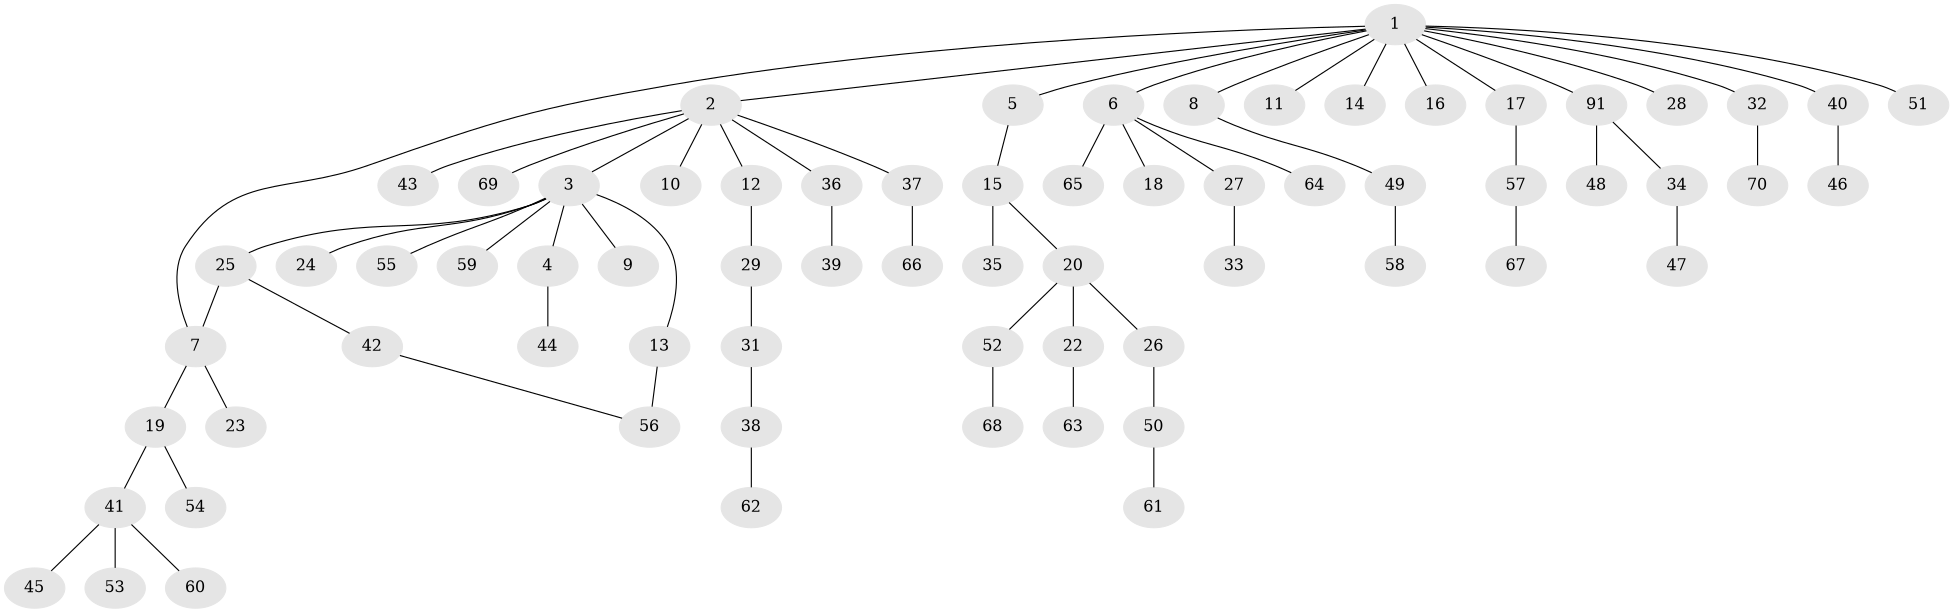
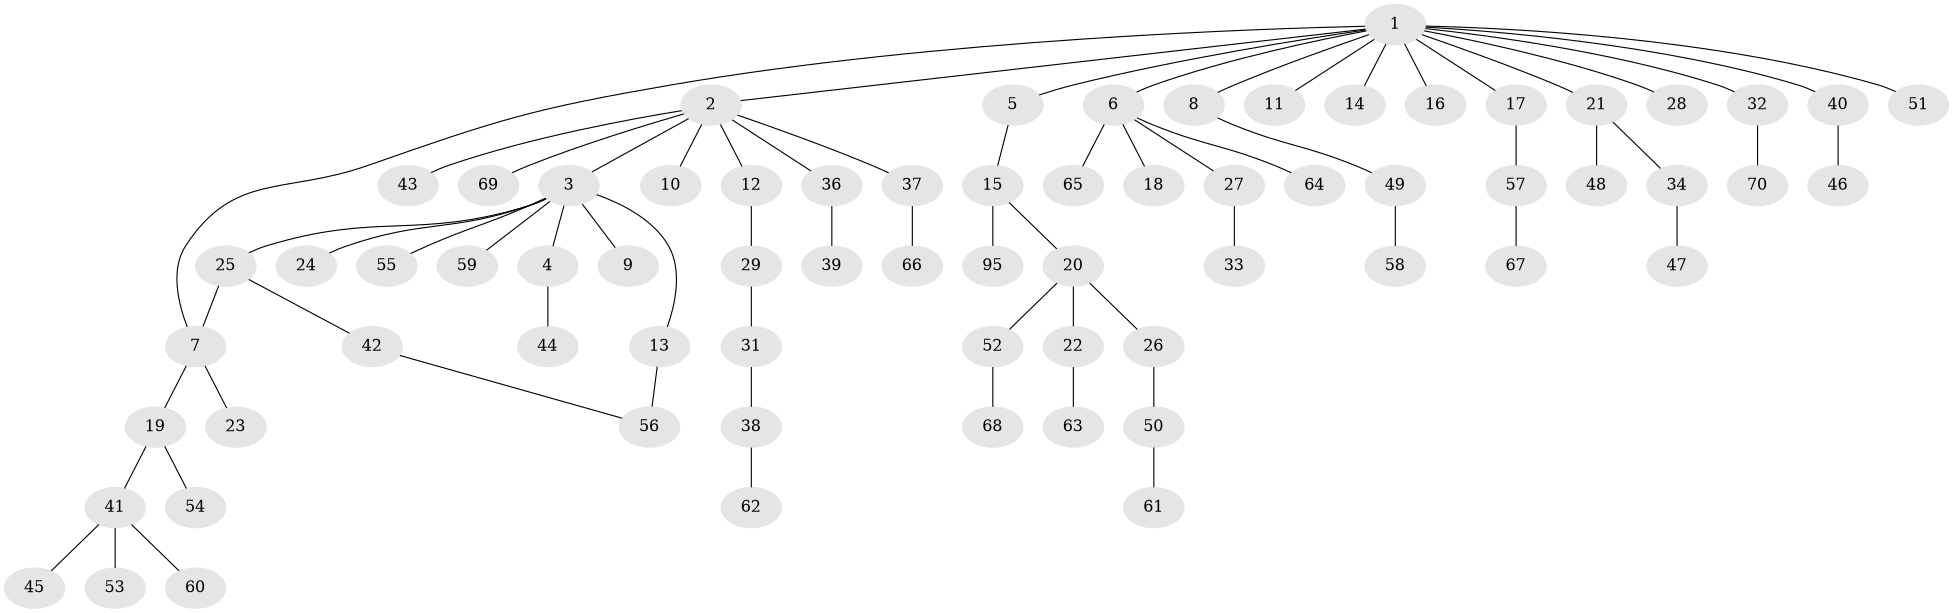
(1597, 105) -> (1597, 105)
(993, 266) -> (993, 266)
